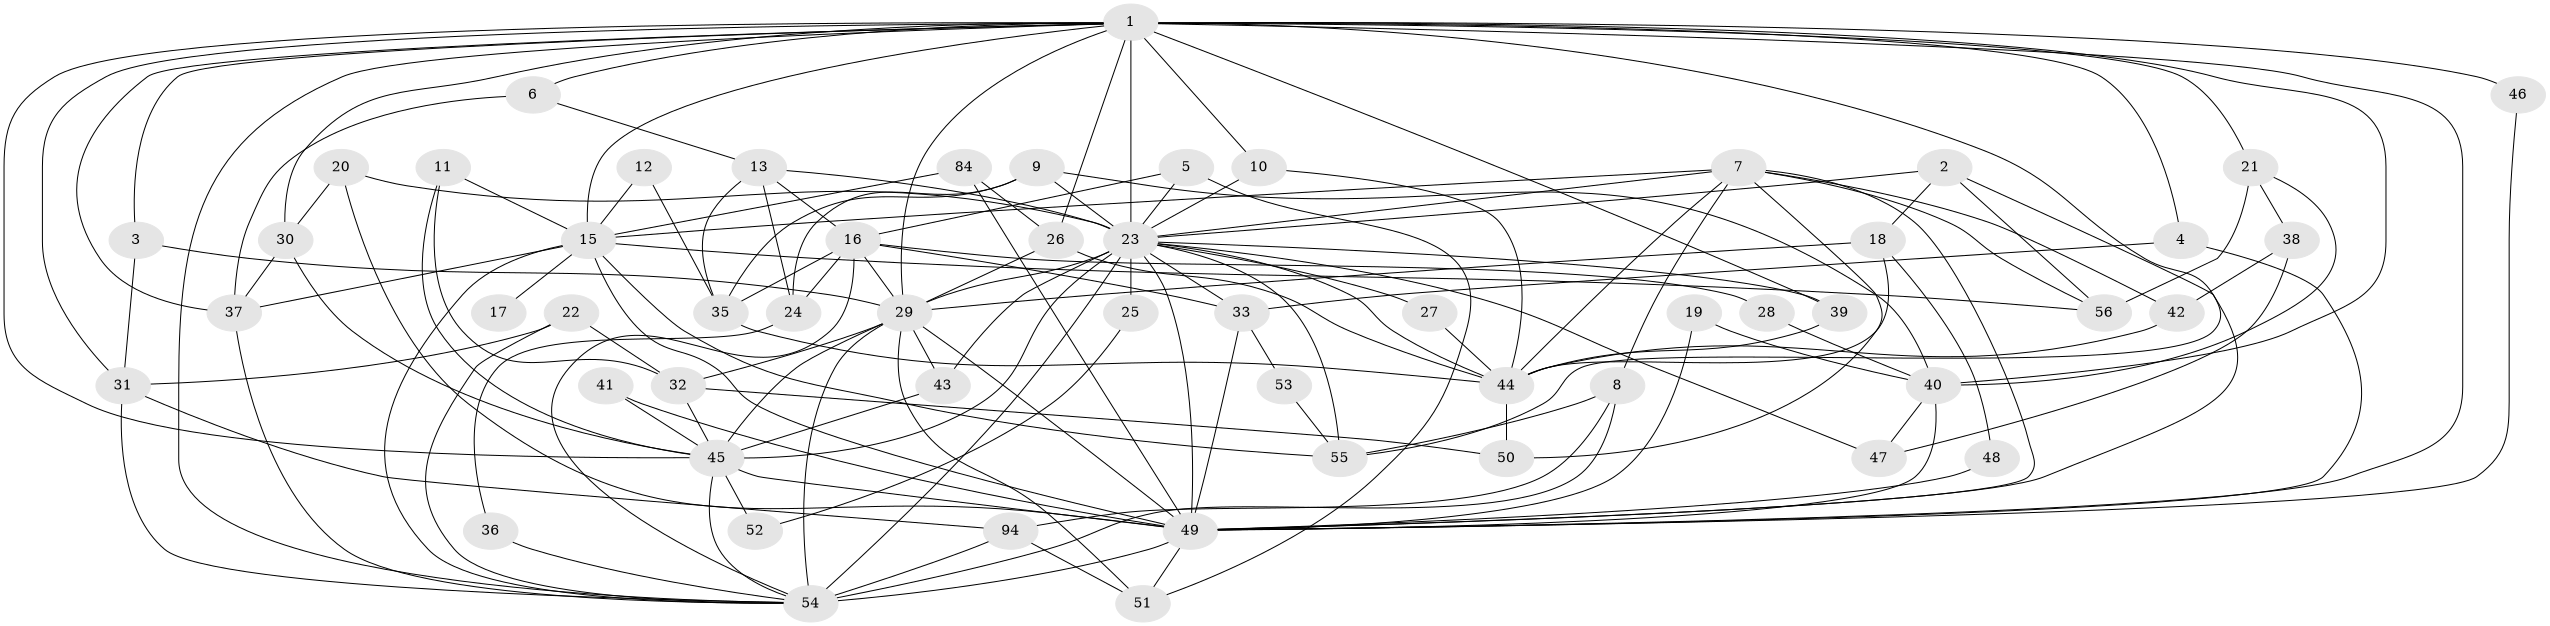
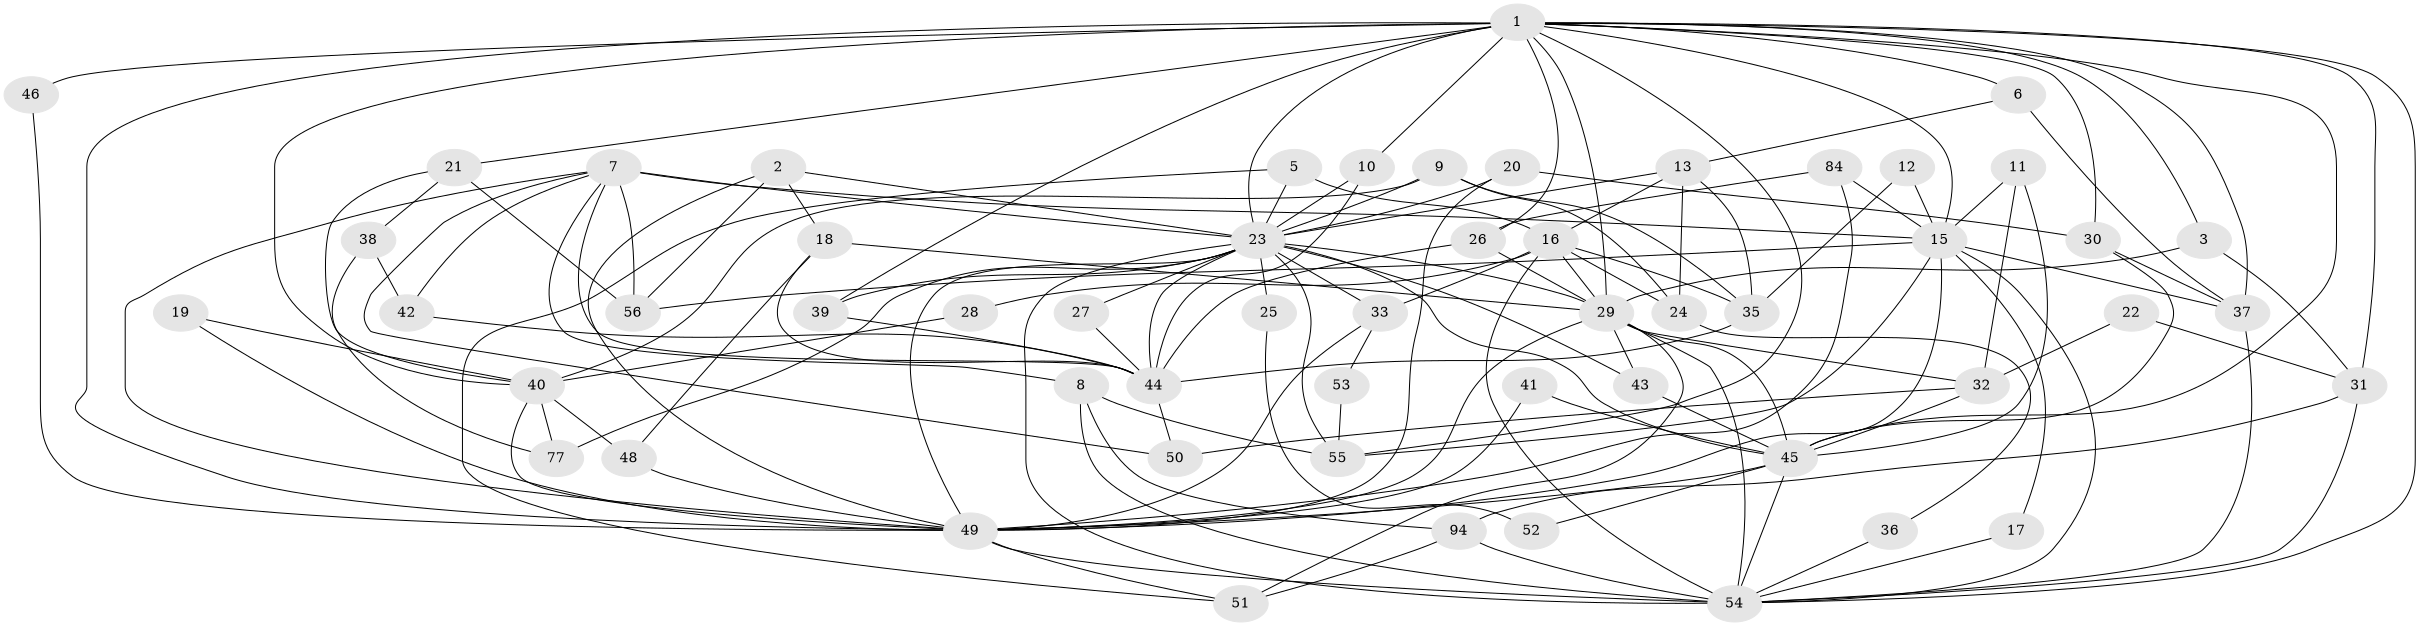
(2181, 240) -> none
none -> (583, 422)
(1879, 458) -> (556, 458)
(475, 564) -> (1876, 567)
